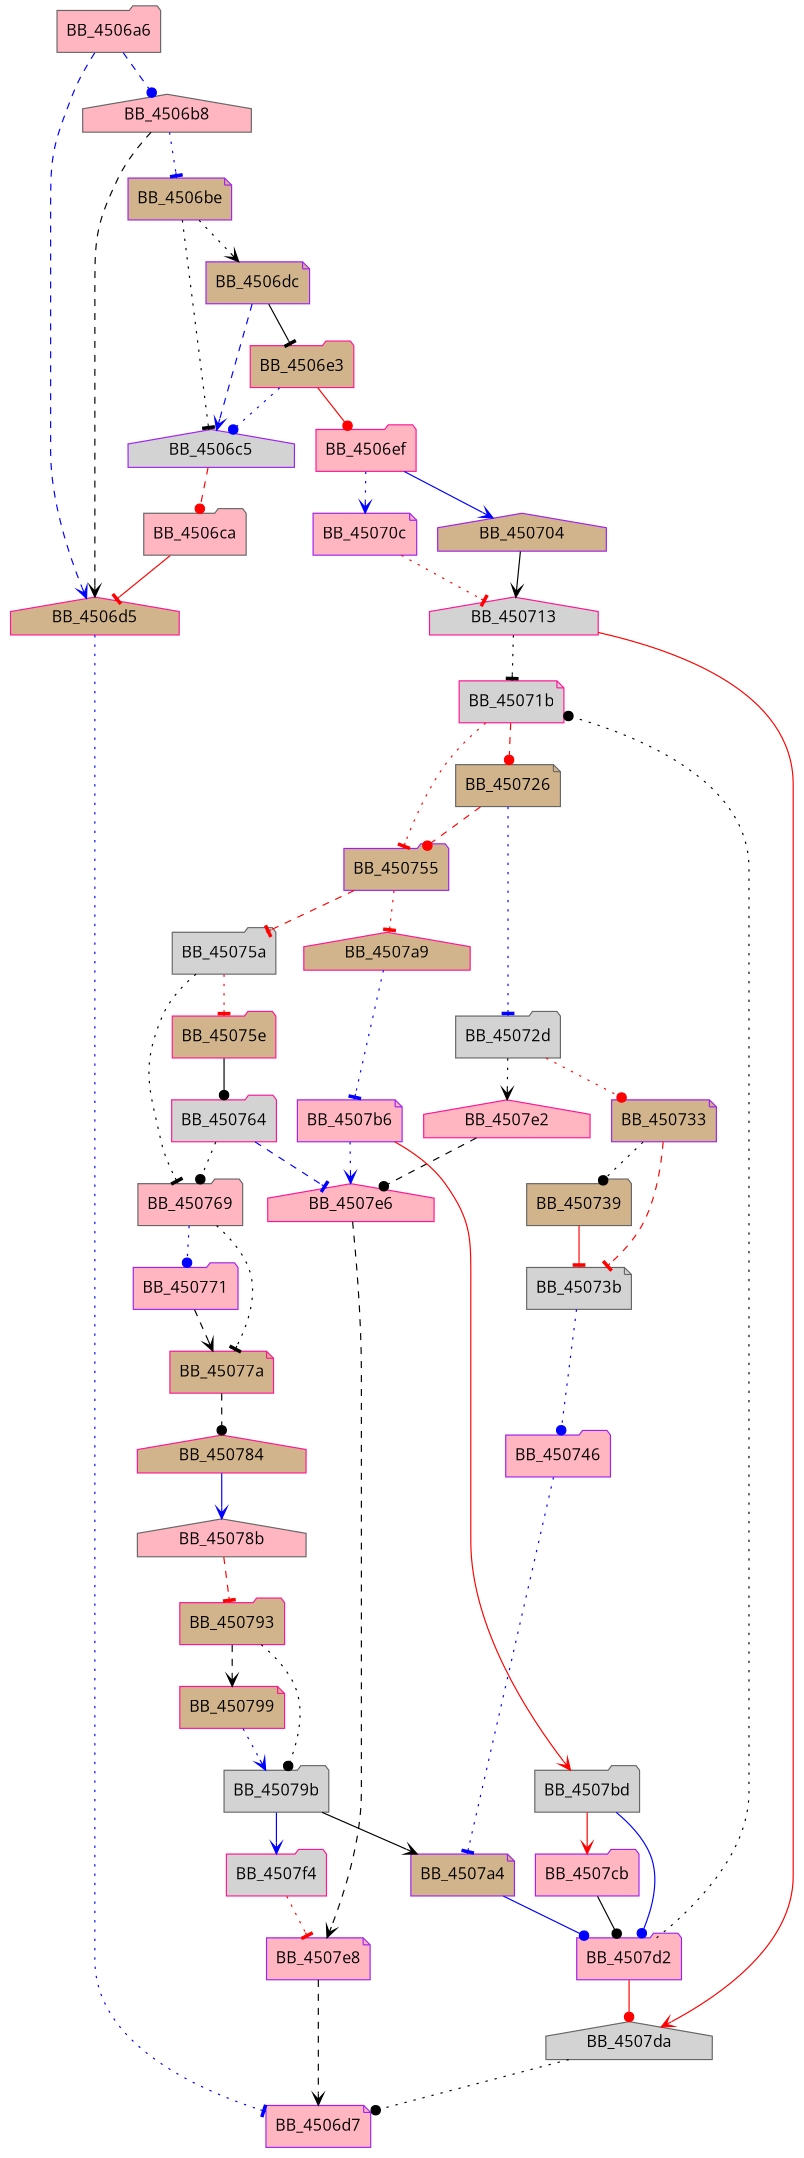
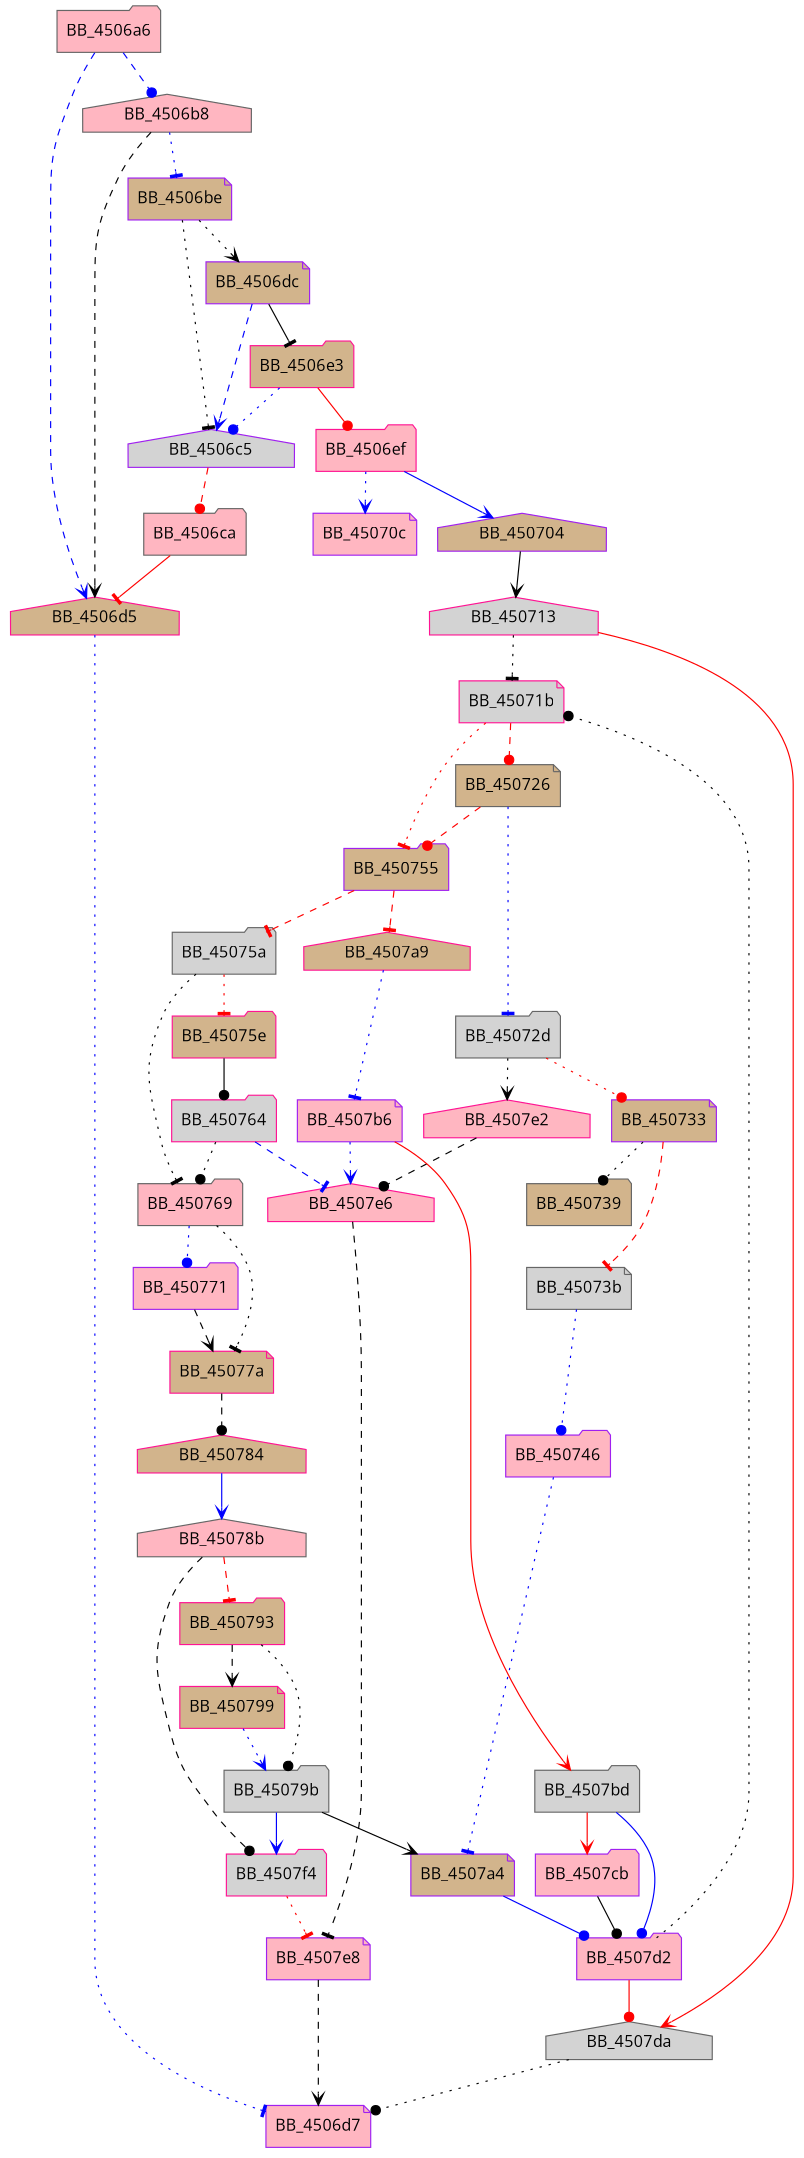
(441, 577) -> none
(392, 909) -> (392, 909)
(579, 1244) -> none
(361, 1576) -> (361, 1576)
none -> (164, 1708)
